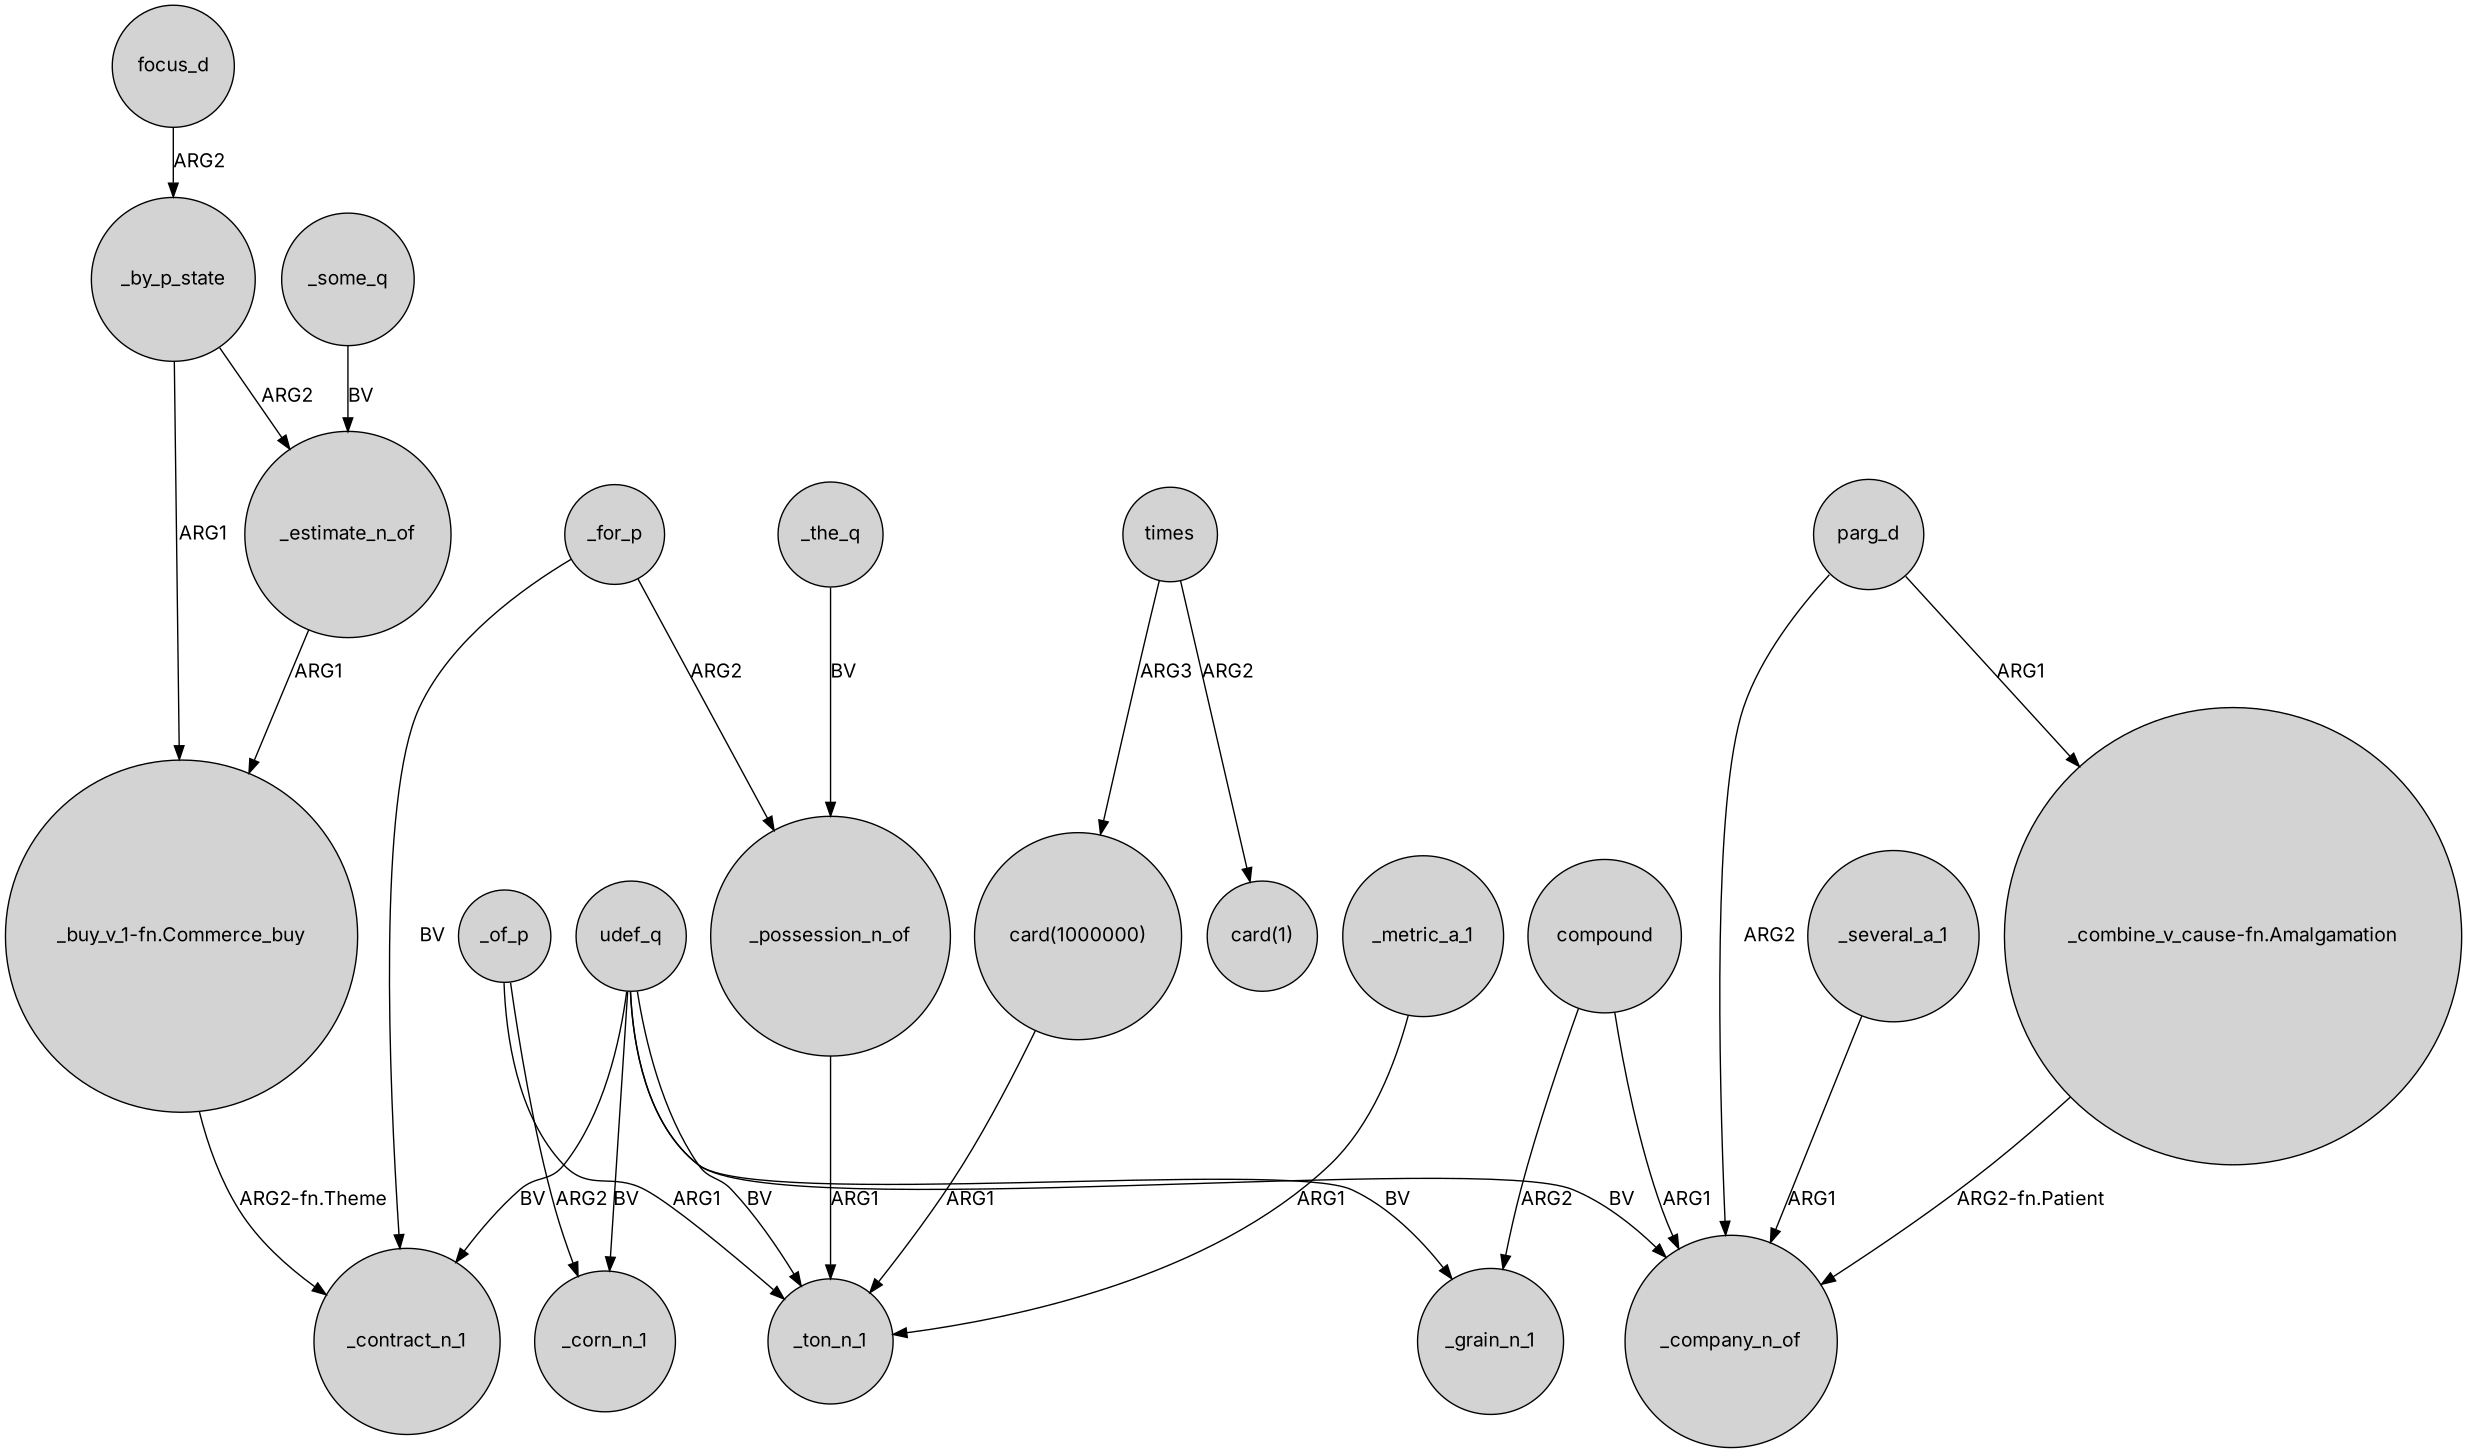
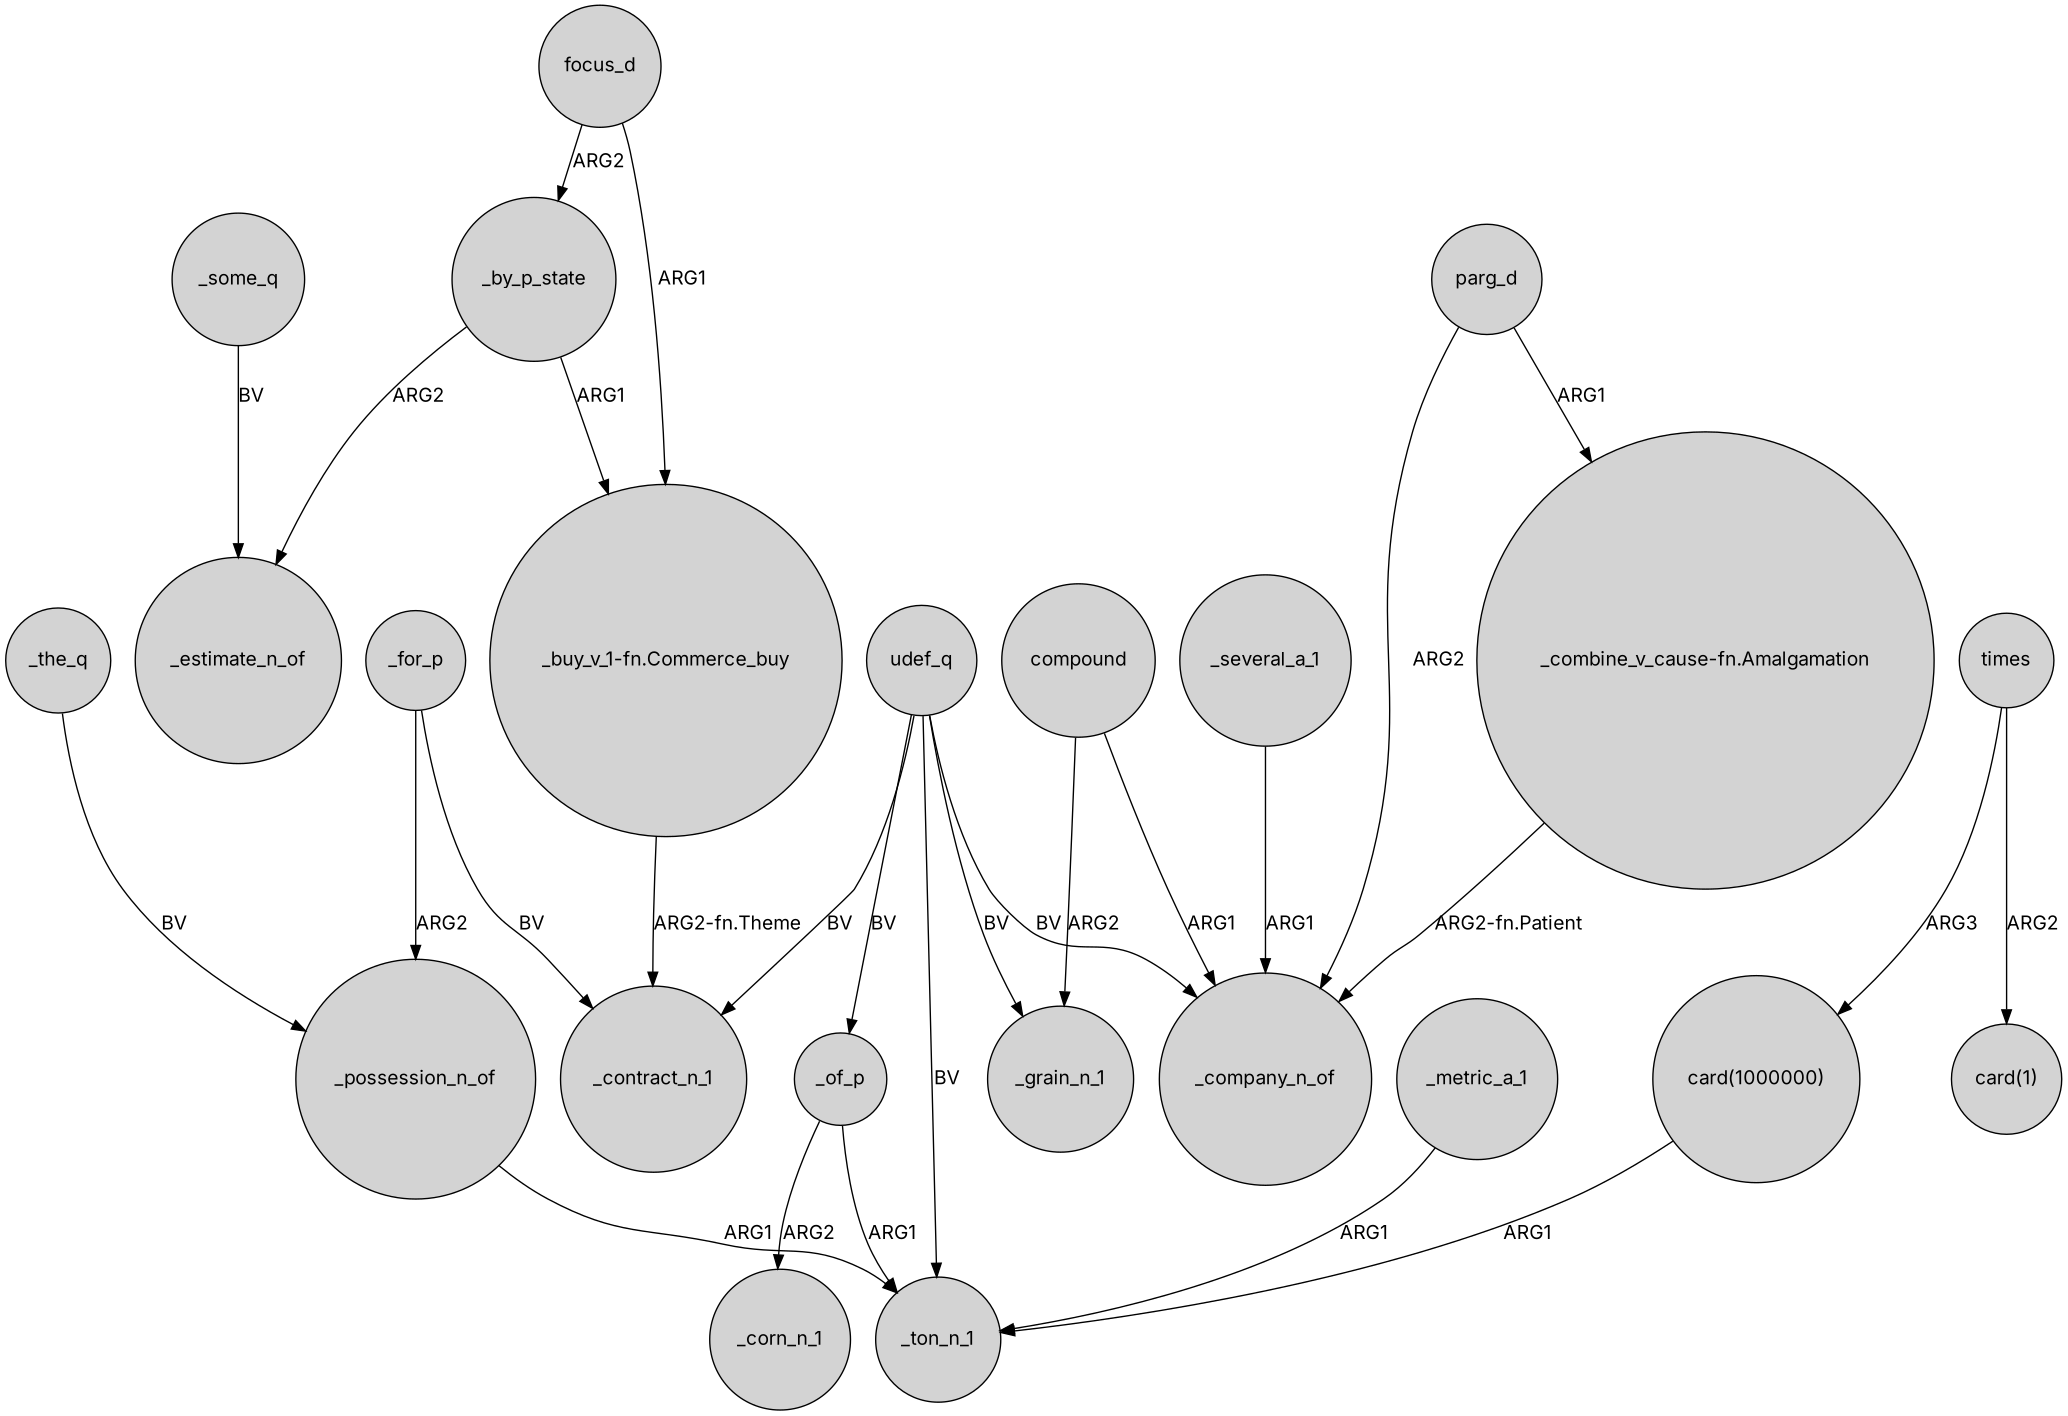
(282, 695) -> (652, 296)
(619, 1124) -> (882, 867)
